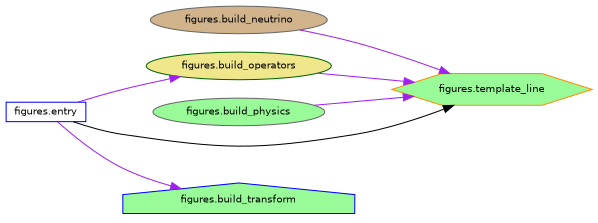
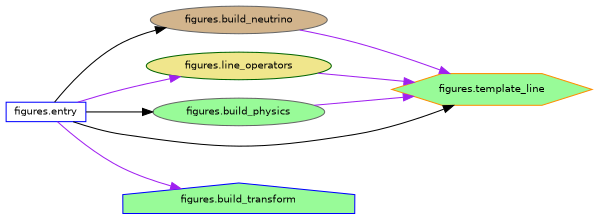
none -> (99, 58)
(239, 66) -> (239, 66)
none -> (114, 112)
